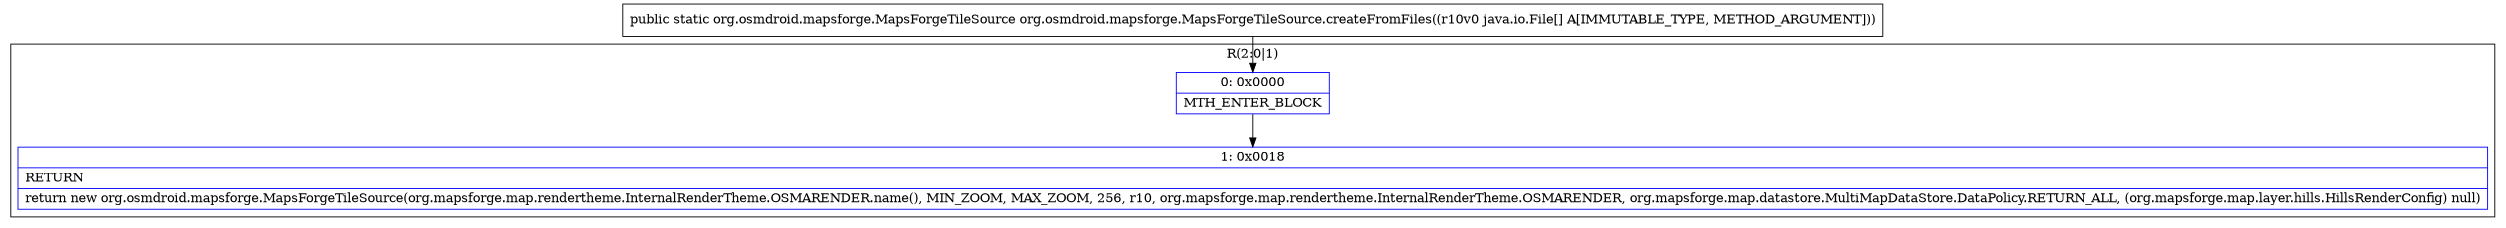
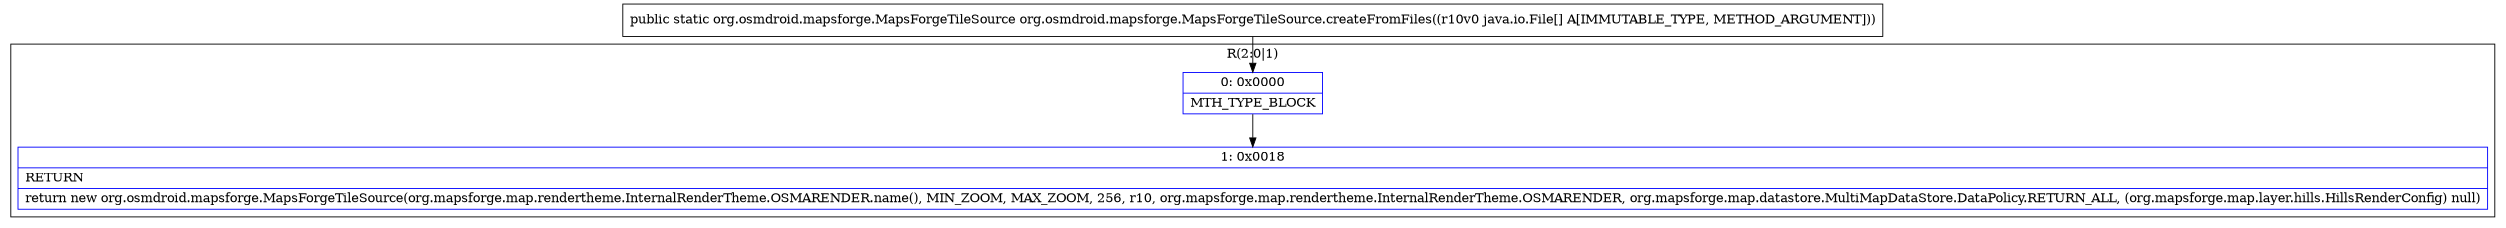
(1253, 103) -> (1253, 103)
